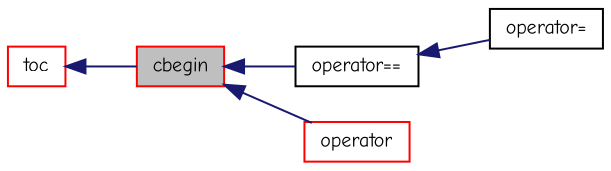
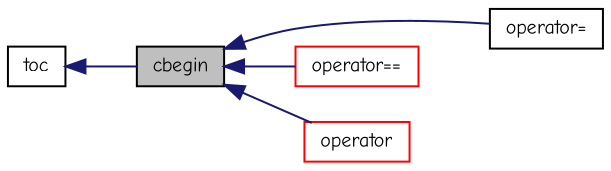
(464, 45) -> (366, 22)
(37, 66) -> (37, 66)
(180, 66) -> (180, 66)
(357, 66) -> (357, 66)
